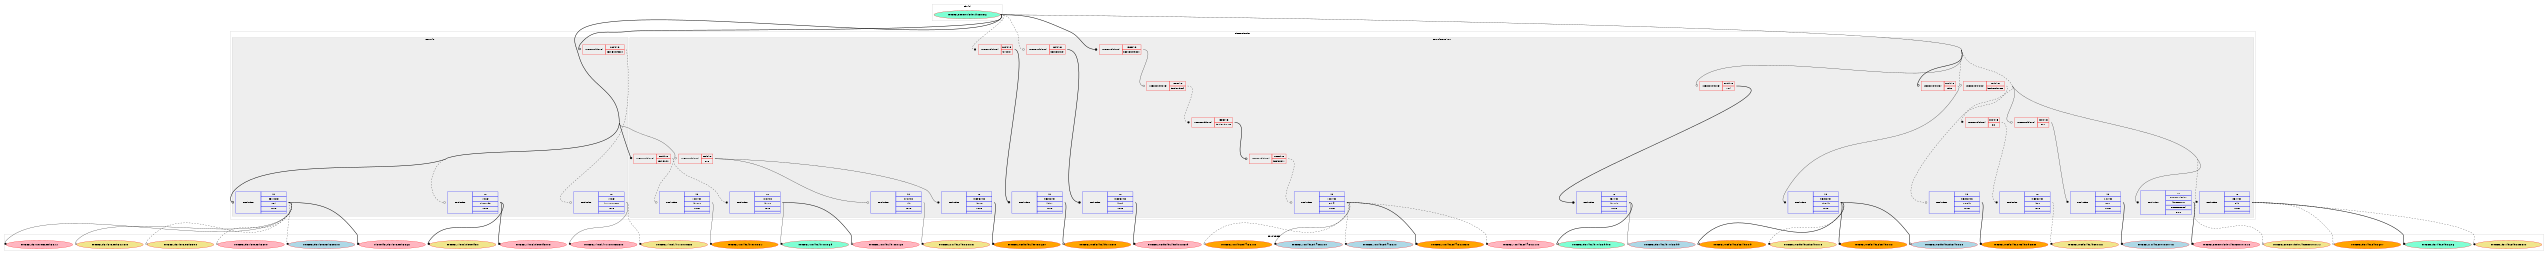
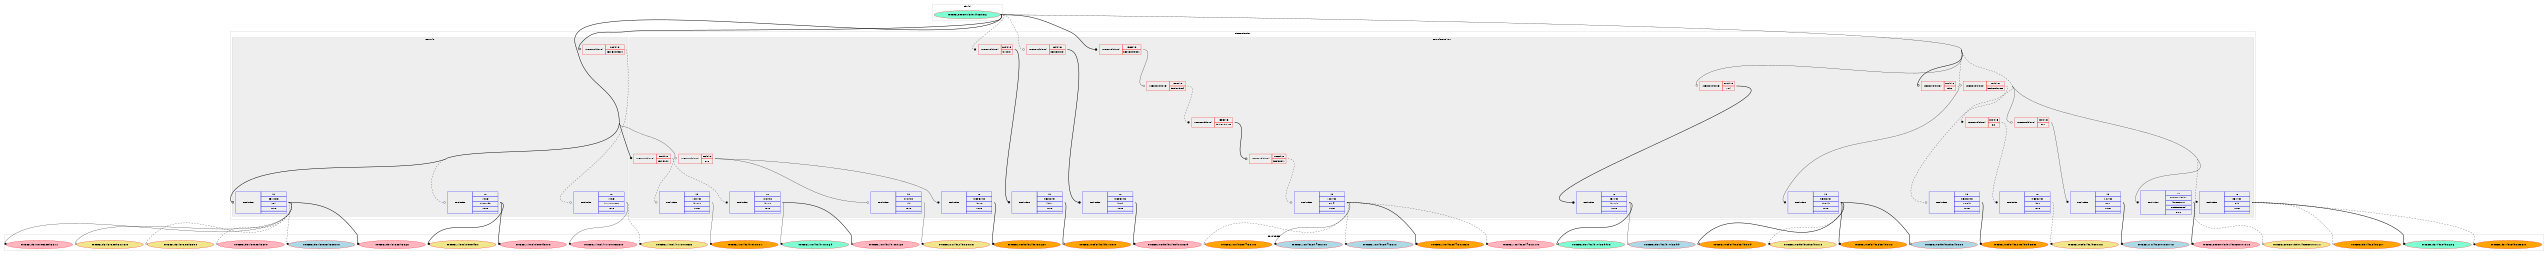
(392, 245) -> (392, 245)
(2509, 245) -> (2509, 245)
